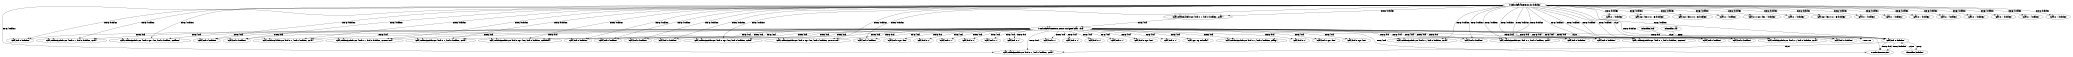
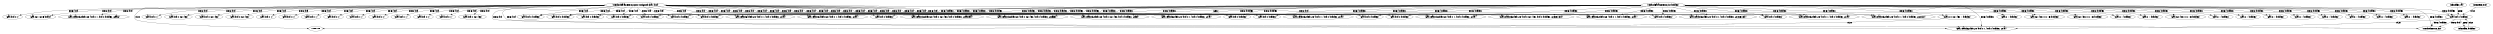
(758, 23) -> (1216, 11)
(1130, 23) -> (694, 12)
(1639, 36) -> (1134, 28)
